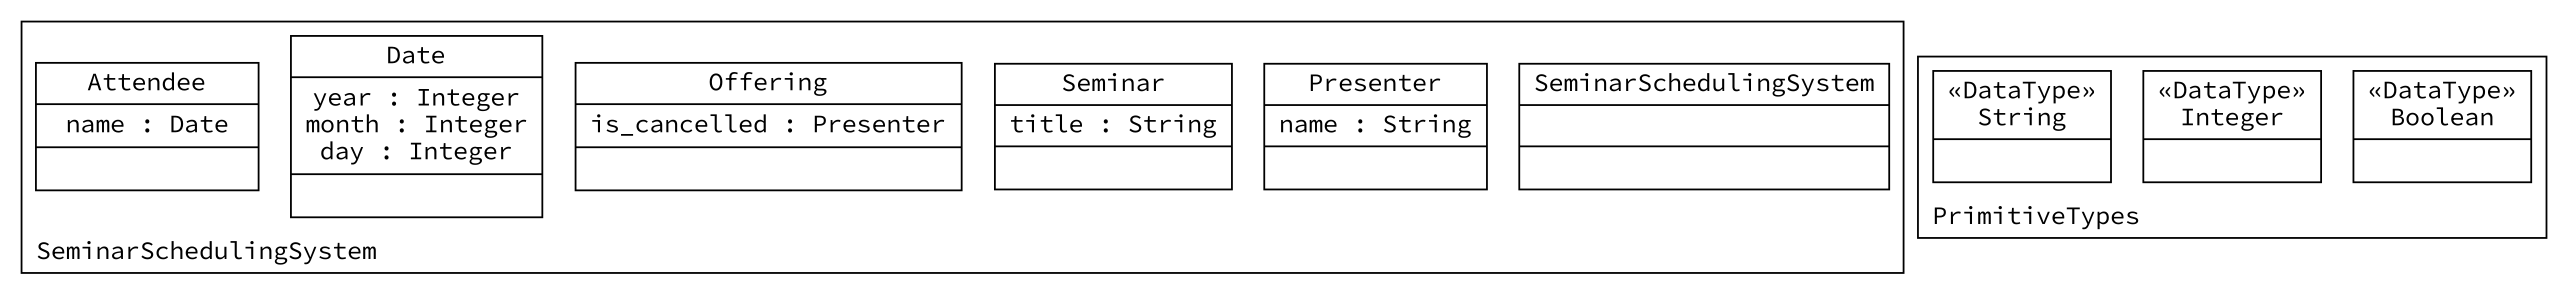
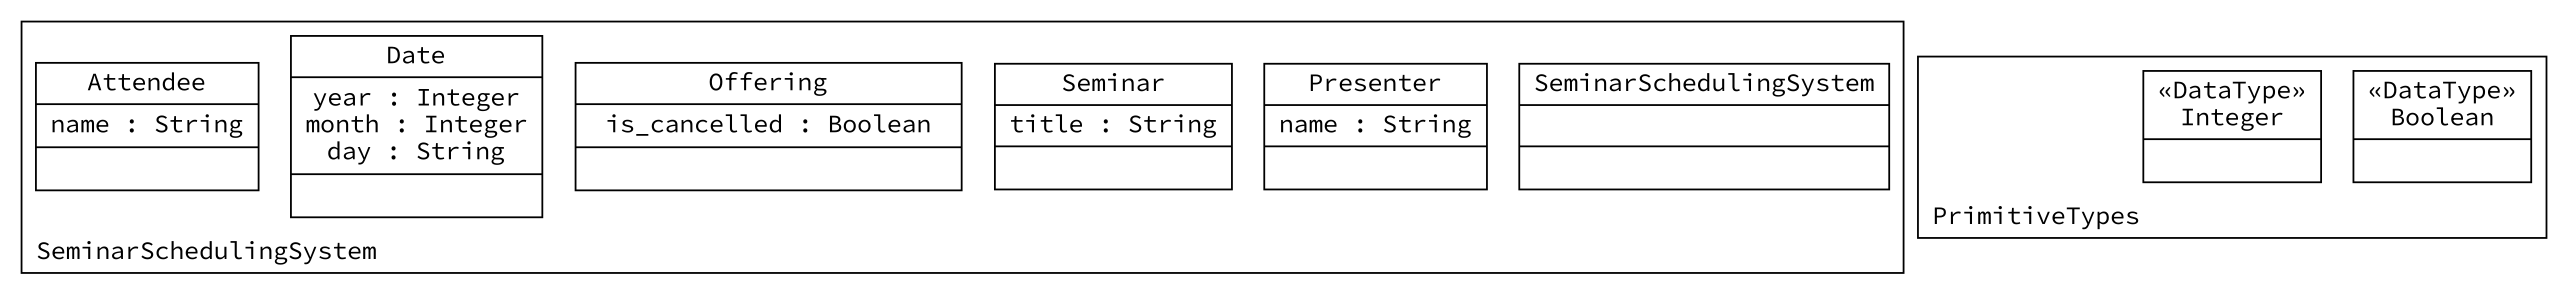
(147, 125) -> (147, 125)
(769, 125) -> (769, 125)
(2022, 127) -> none
(417, 152) -> (417, 152)
